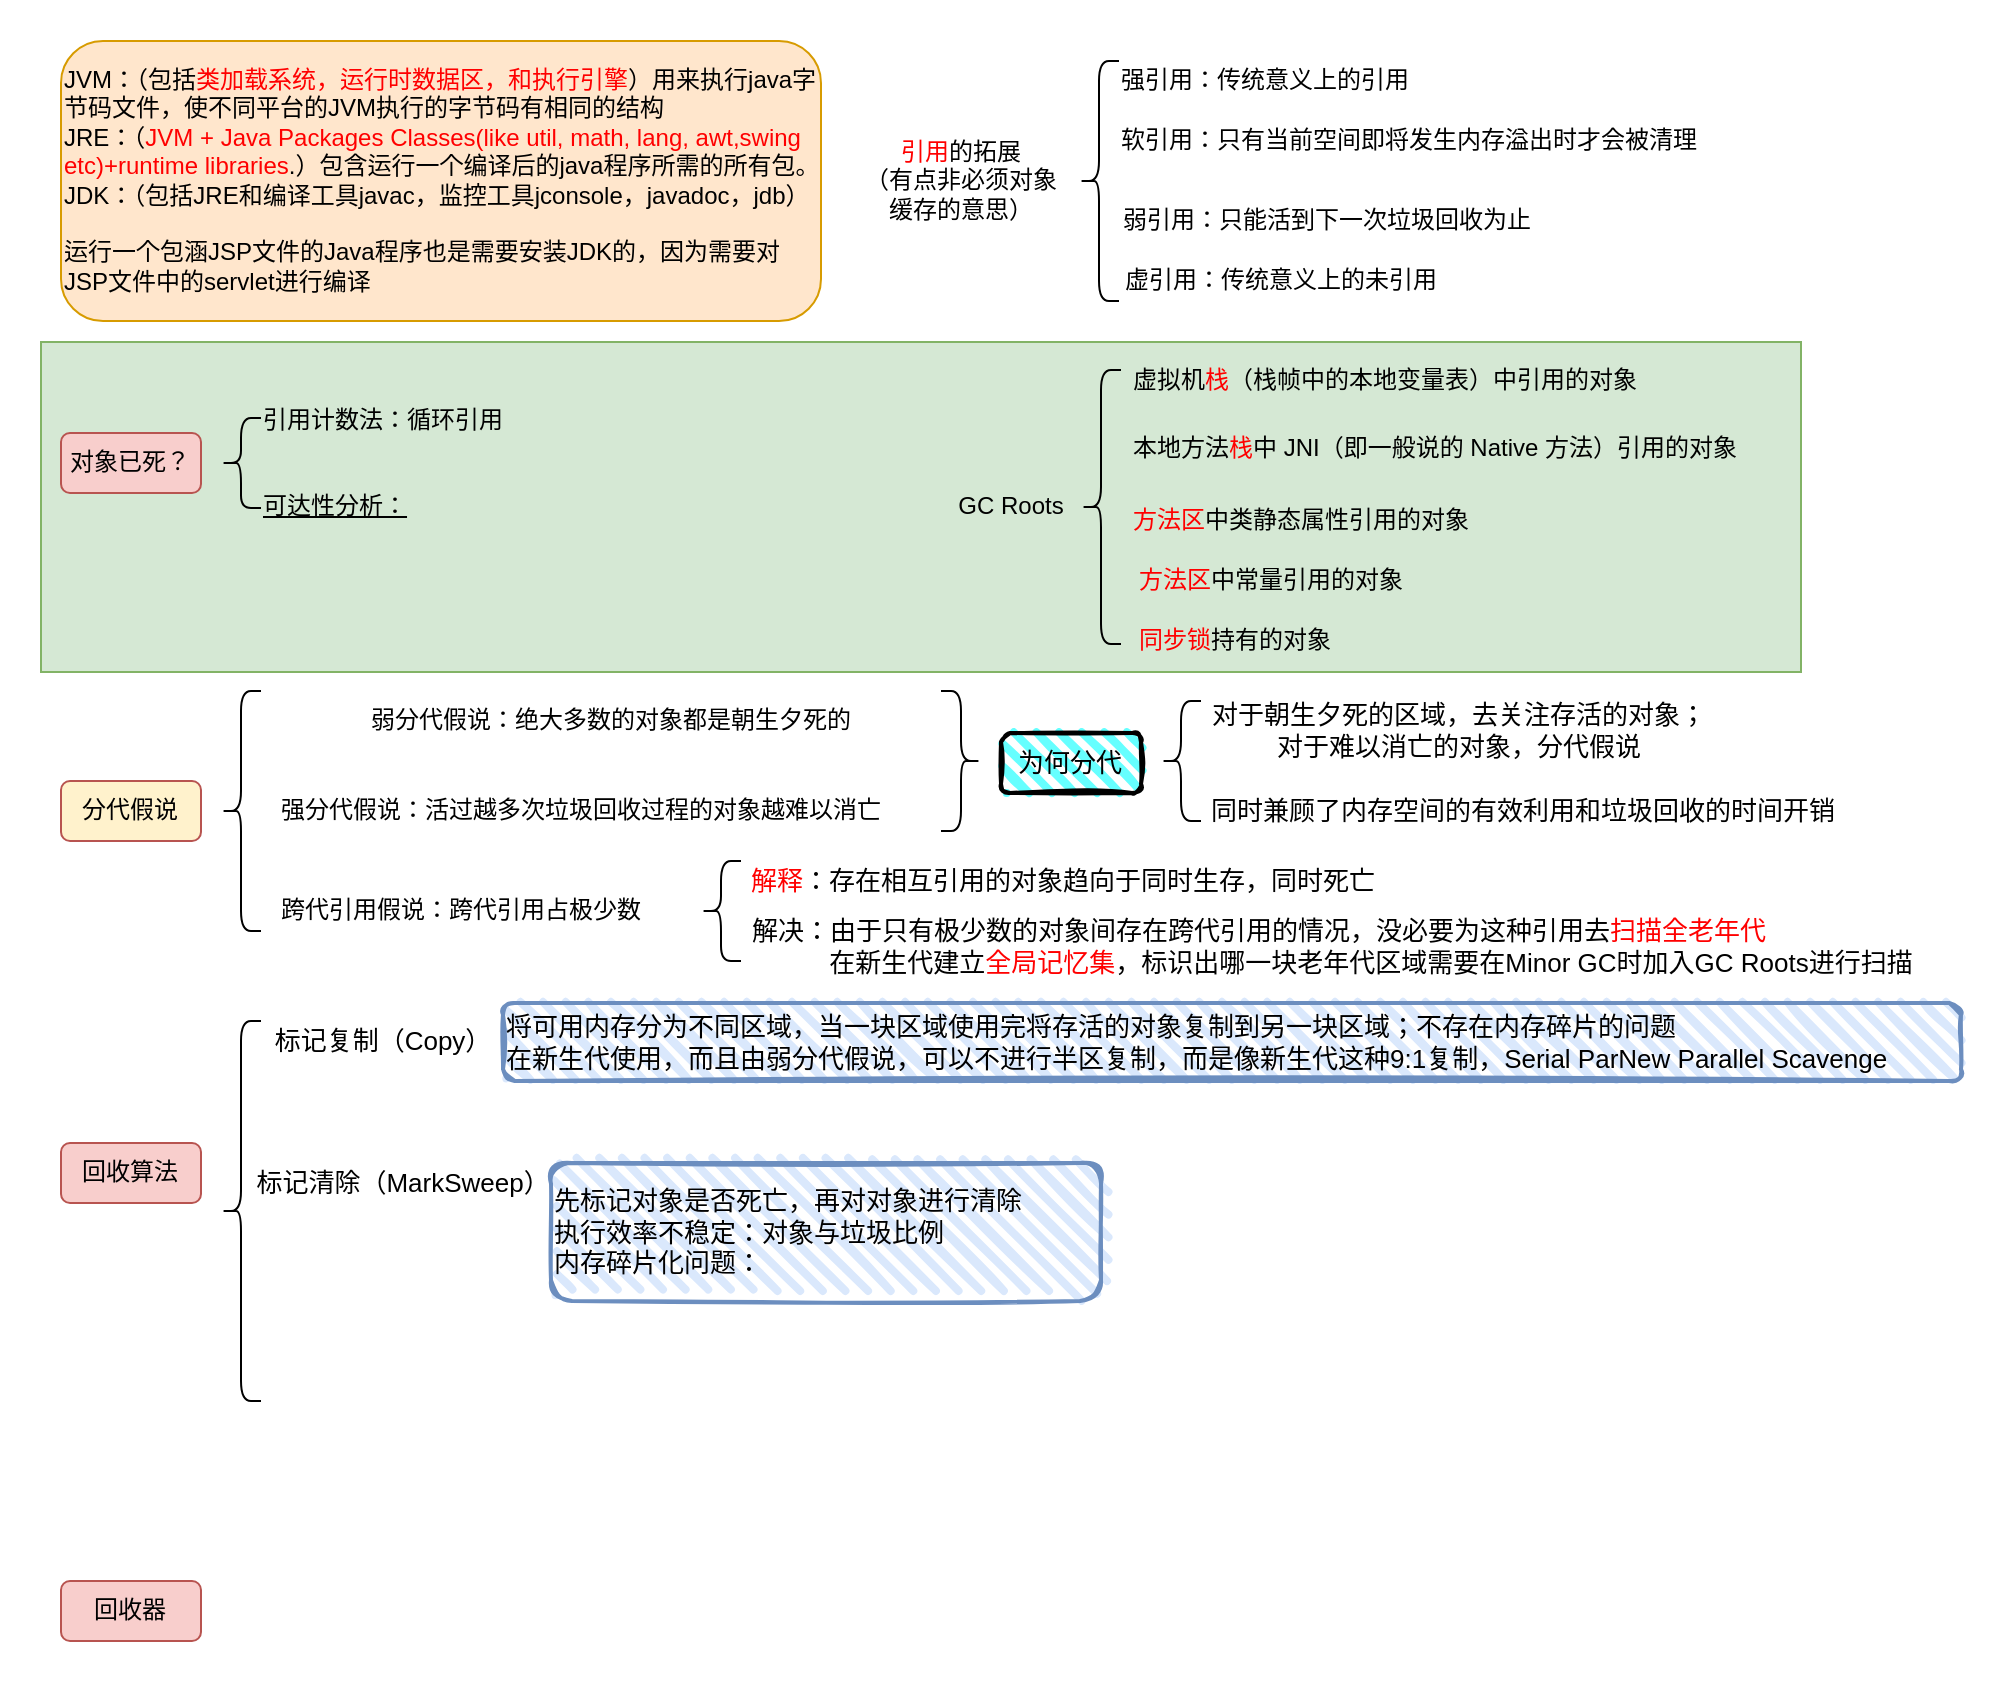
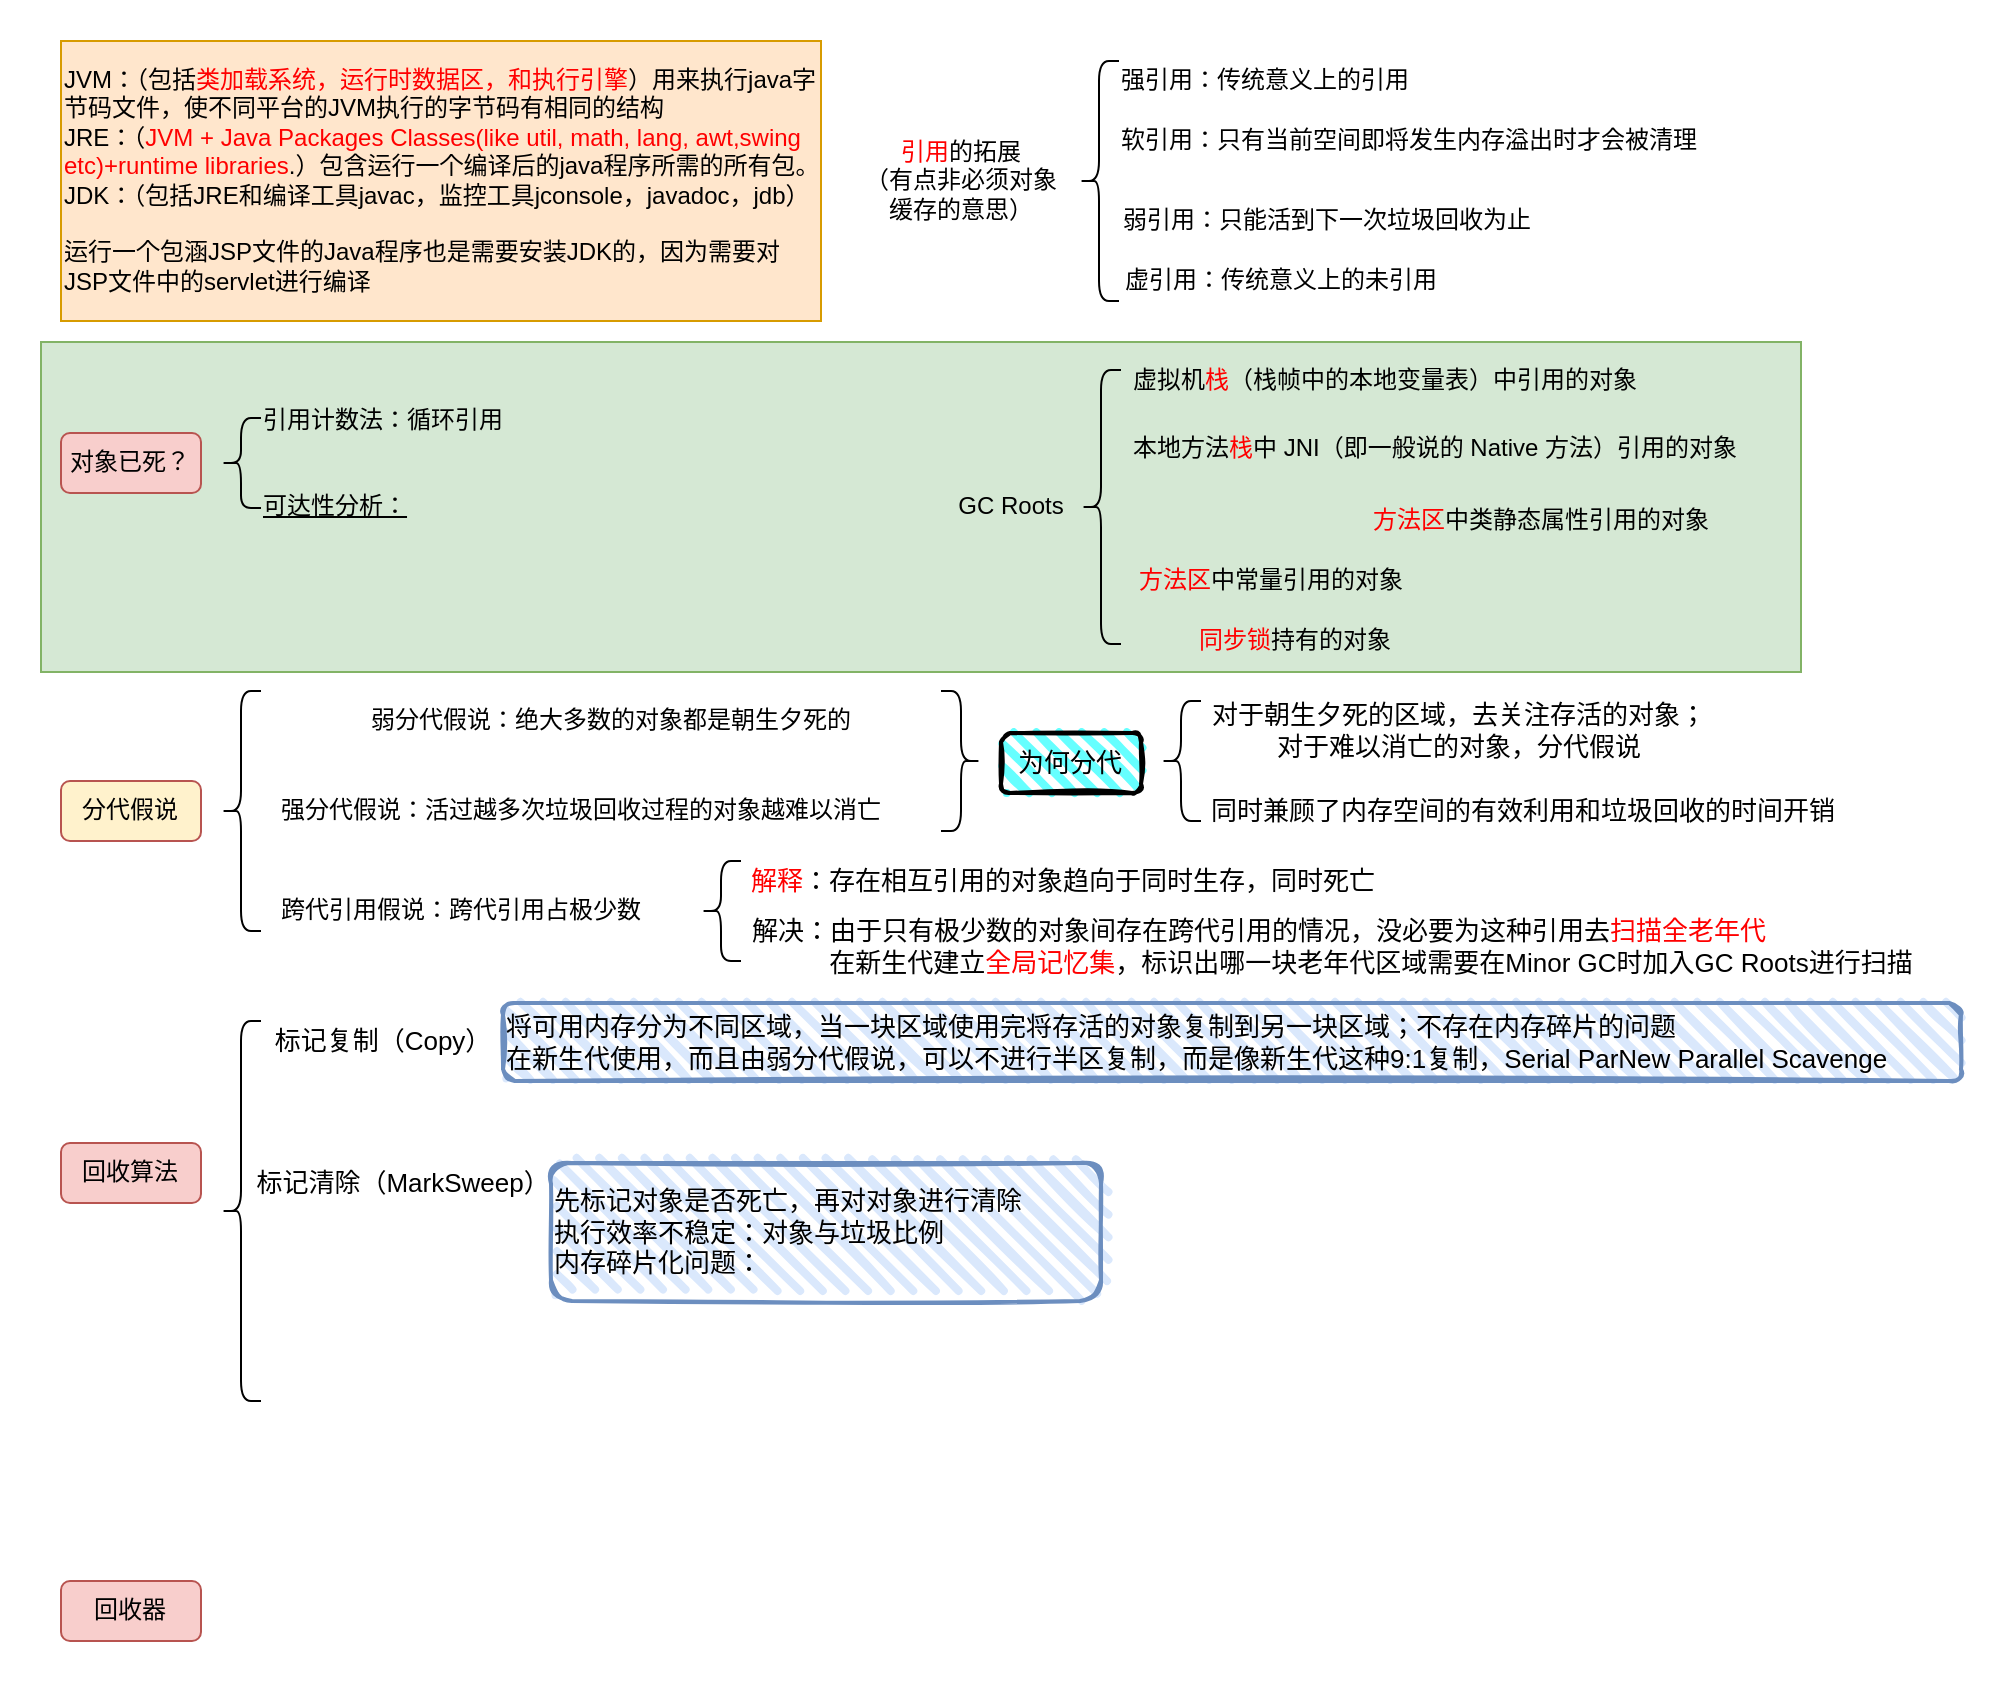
(441, 181) -> (441, 181)
(1301, 521) -> (1541, 521)
(1235, 641) -> (1295, 641)
